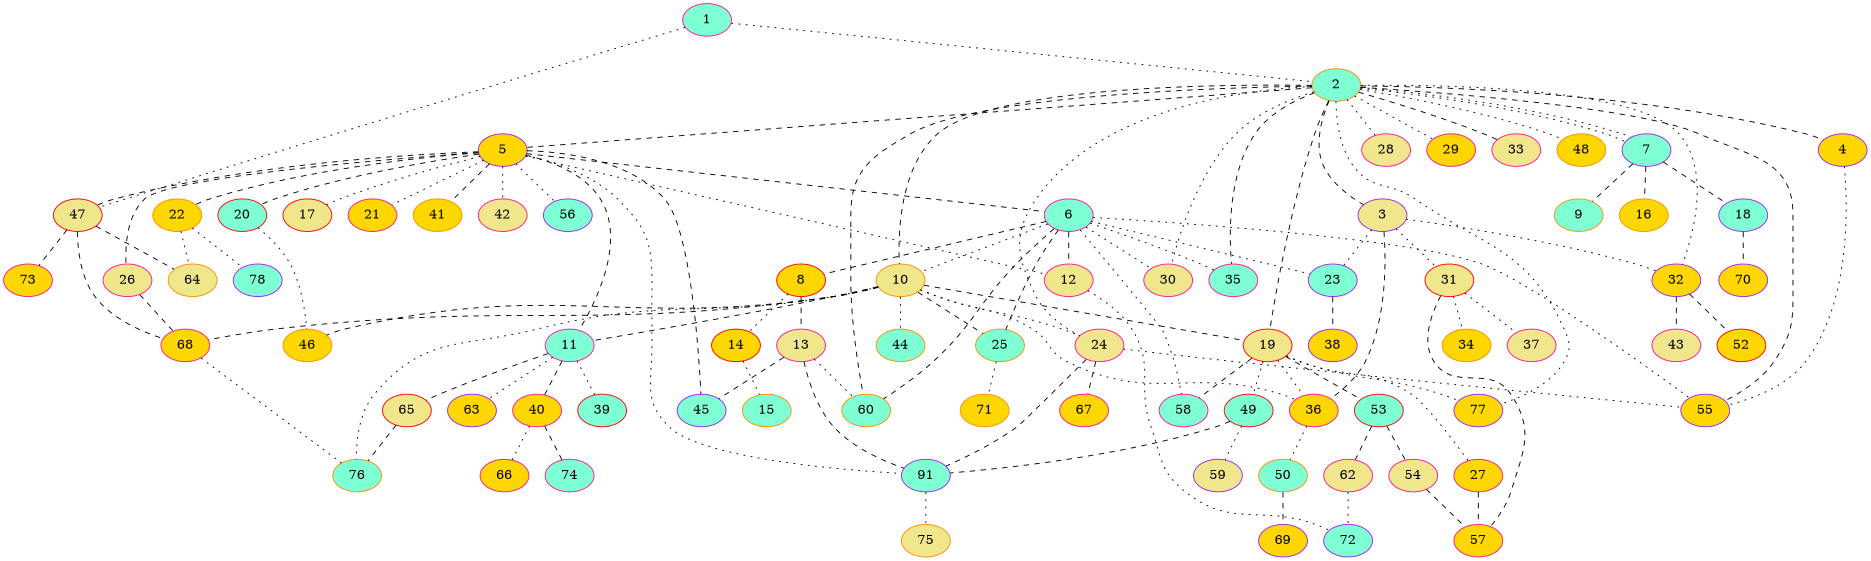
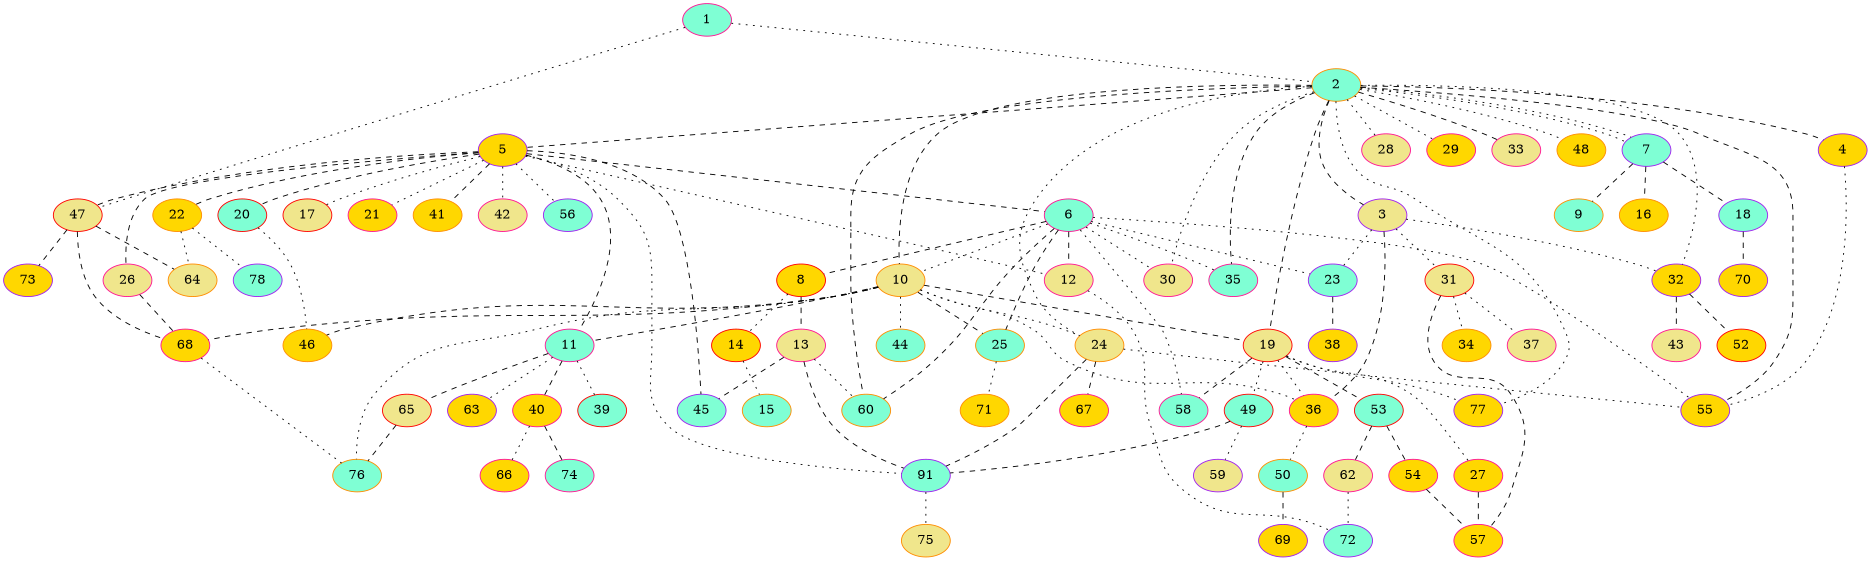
(28, 280) -> (28, 280)
(1099, 345) -> (1099, 345)
(1413, 476) -> (1413, 476)
